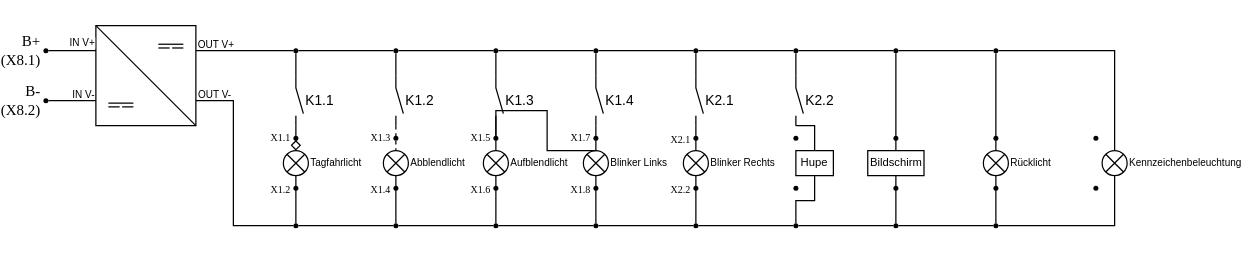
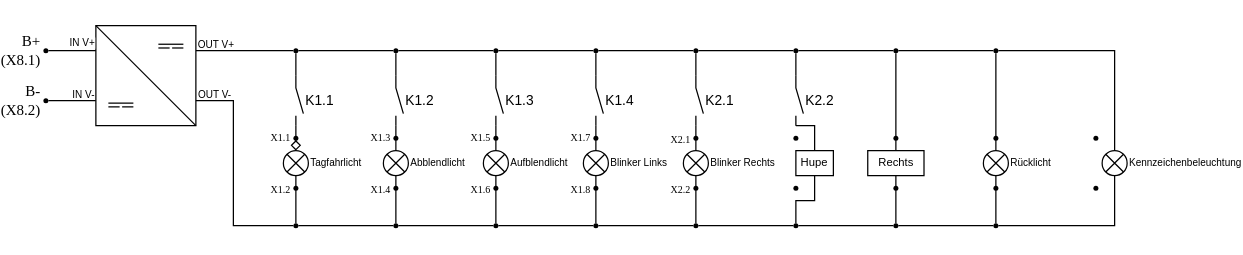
(547, 125) -> (596, 149)
(396, 131) -> (396, 131)
(896, 163) -> (896, 163)
